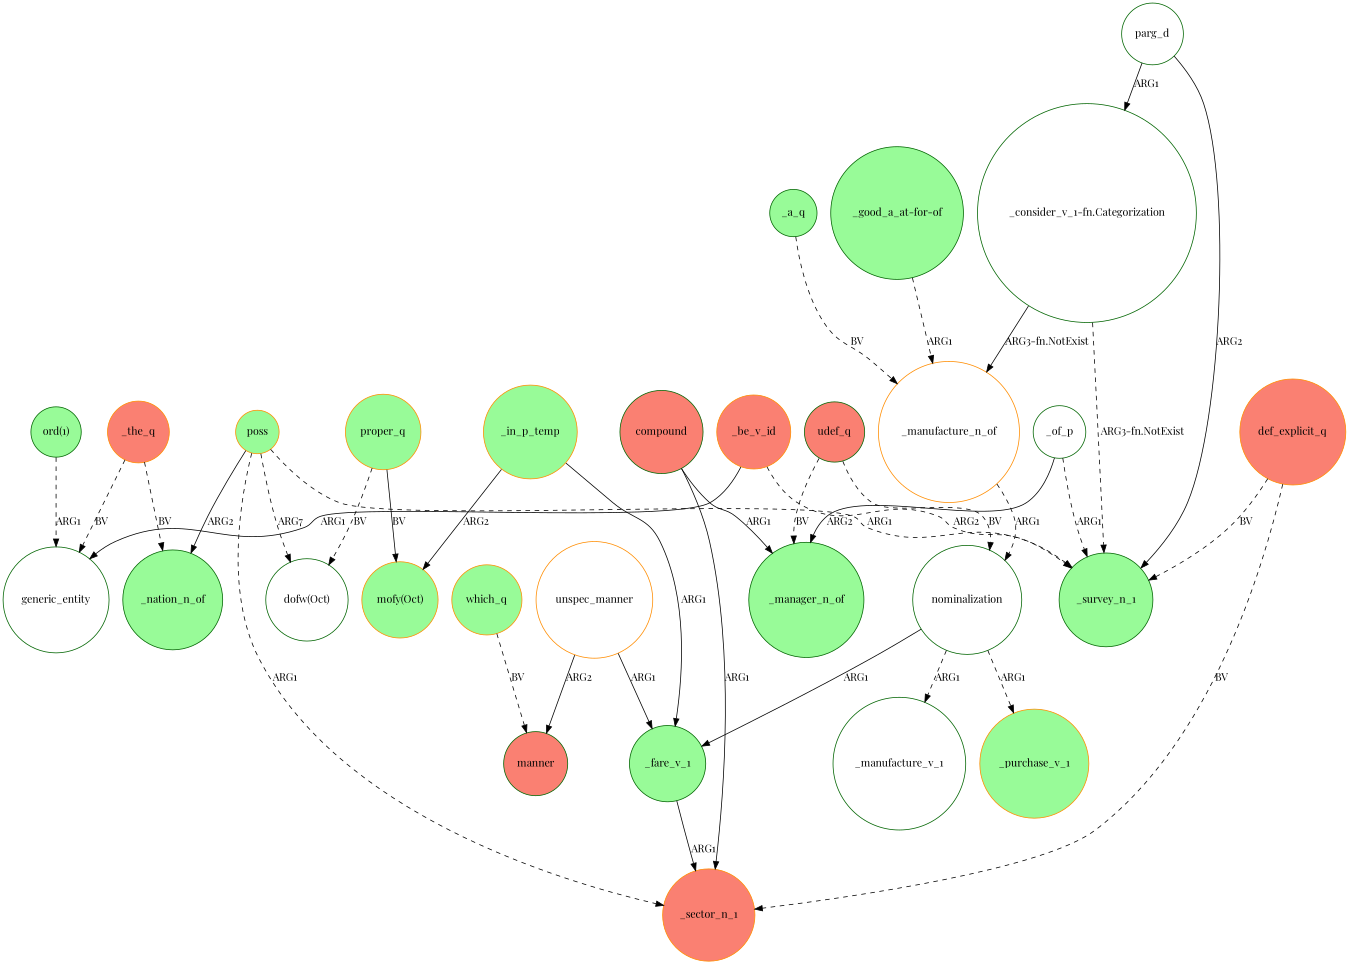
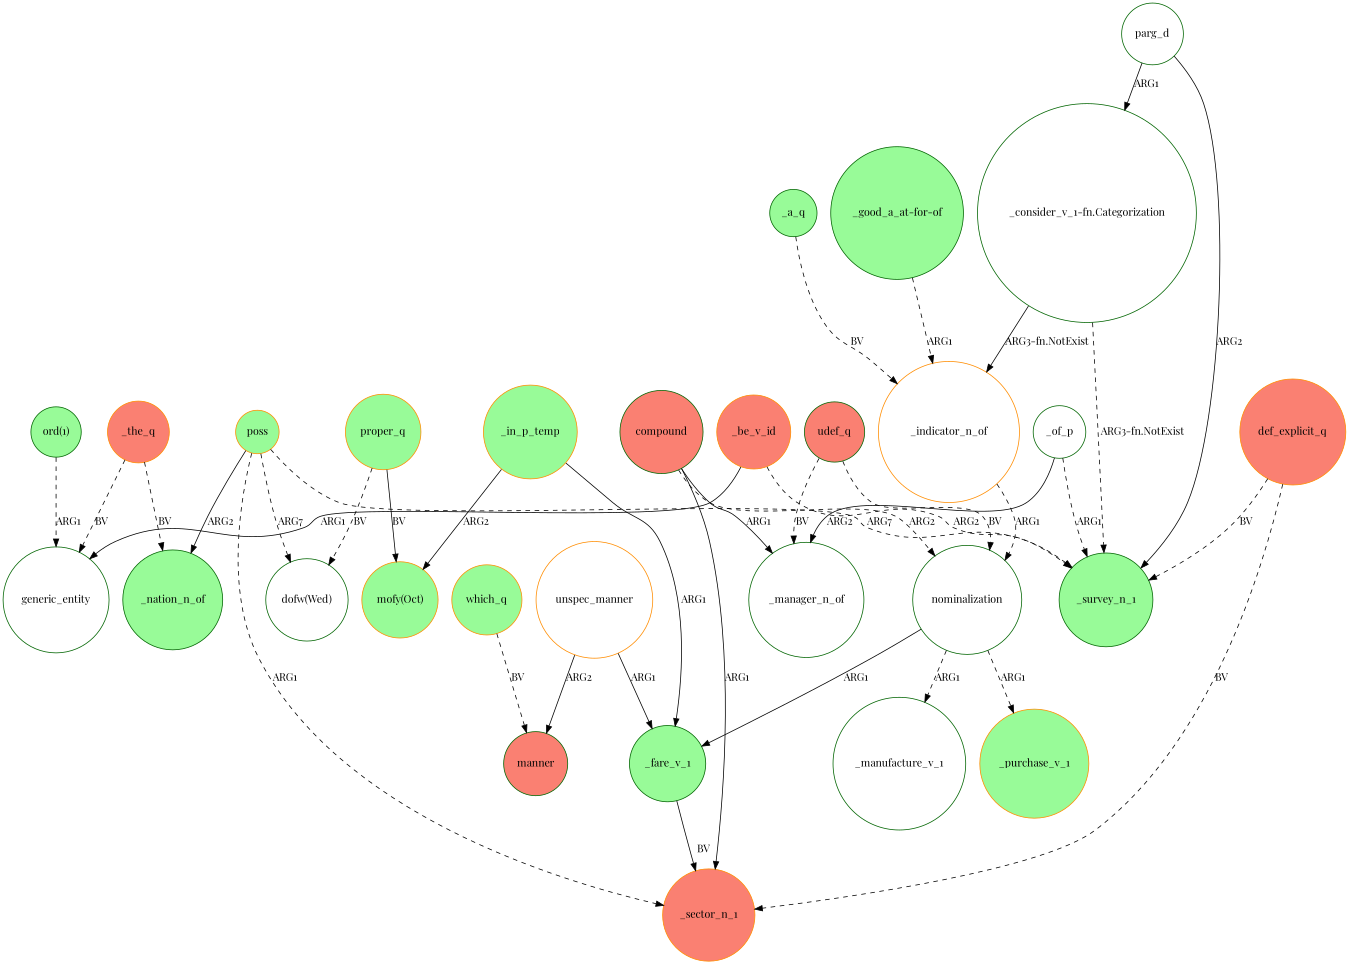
(949, 432) -> (949, 432)
none -> (804, 510)
(880, 522) -> (880, 522)
(307, 600) -> (307, 600)
(806, 600) -> (806, 600)
(704, 849) -> (704, 849)
